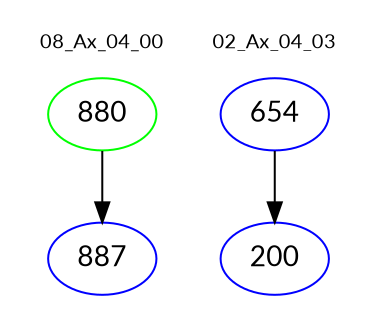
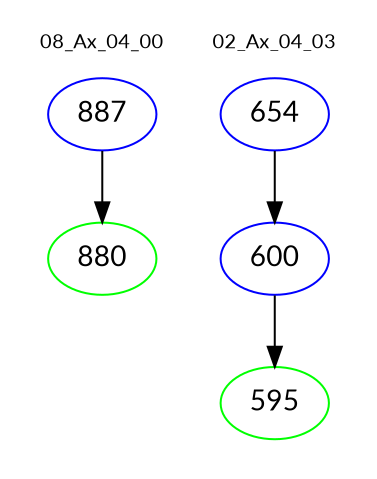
(102, 177) -> (102, 177)
(275, 259) -> (275, 259)
none -> (275, 403)
